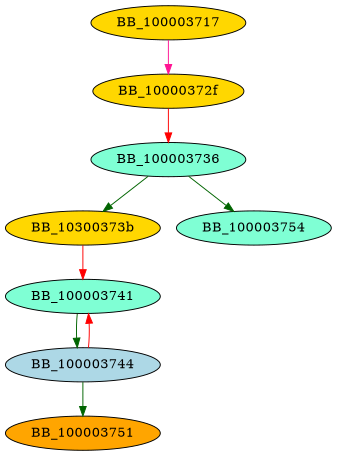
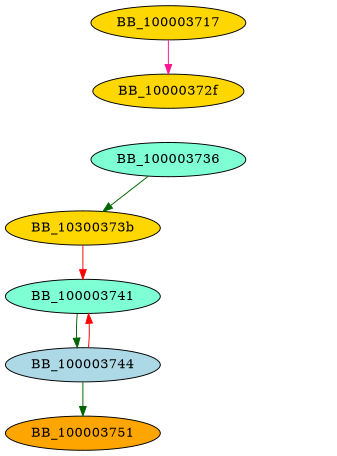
(168, 121) -> none
(254, 228) -> none
